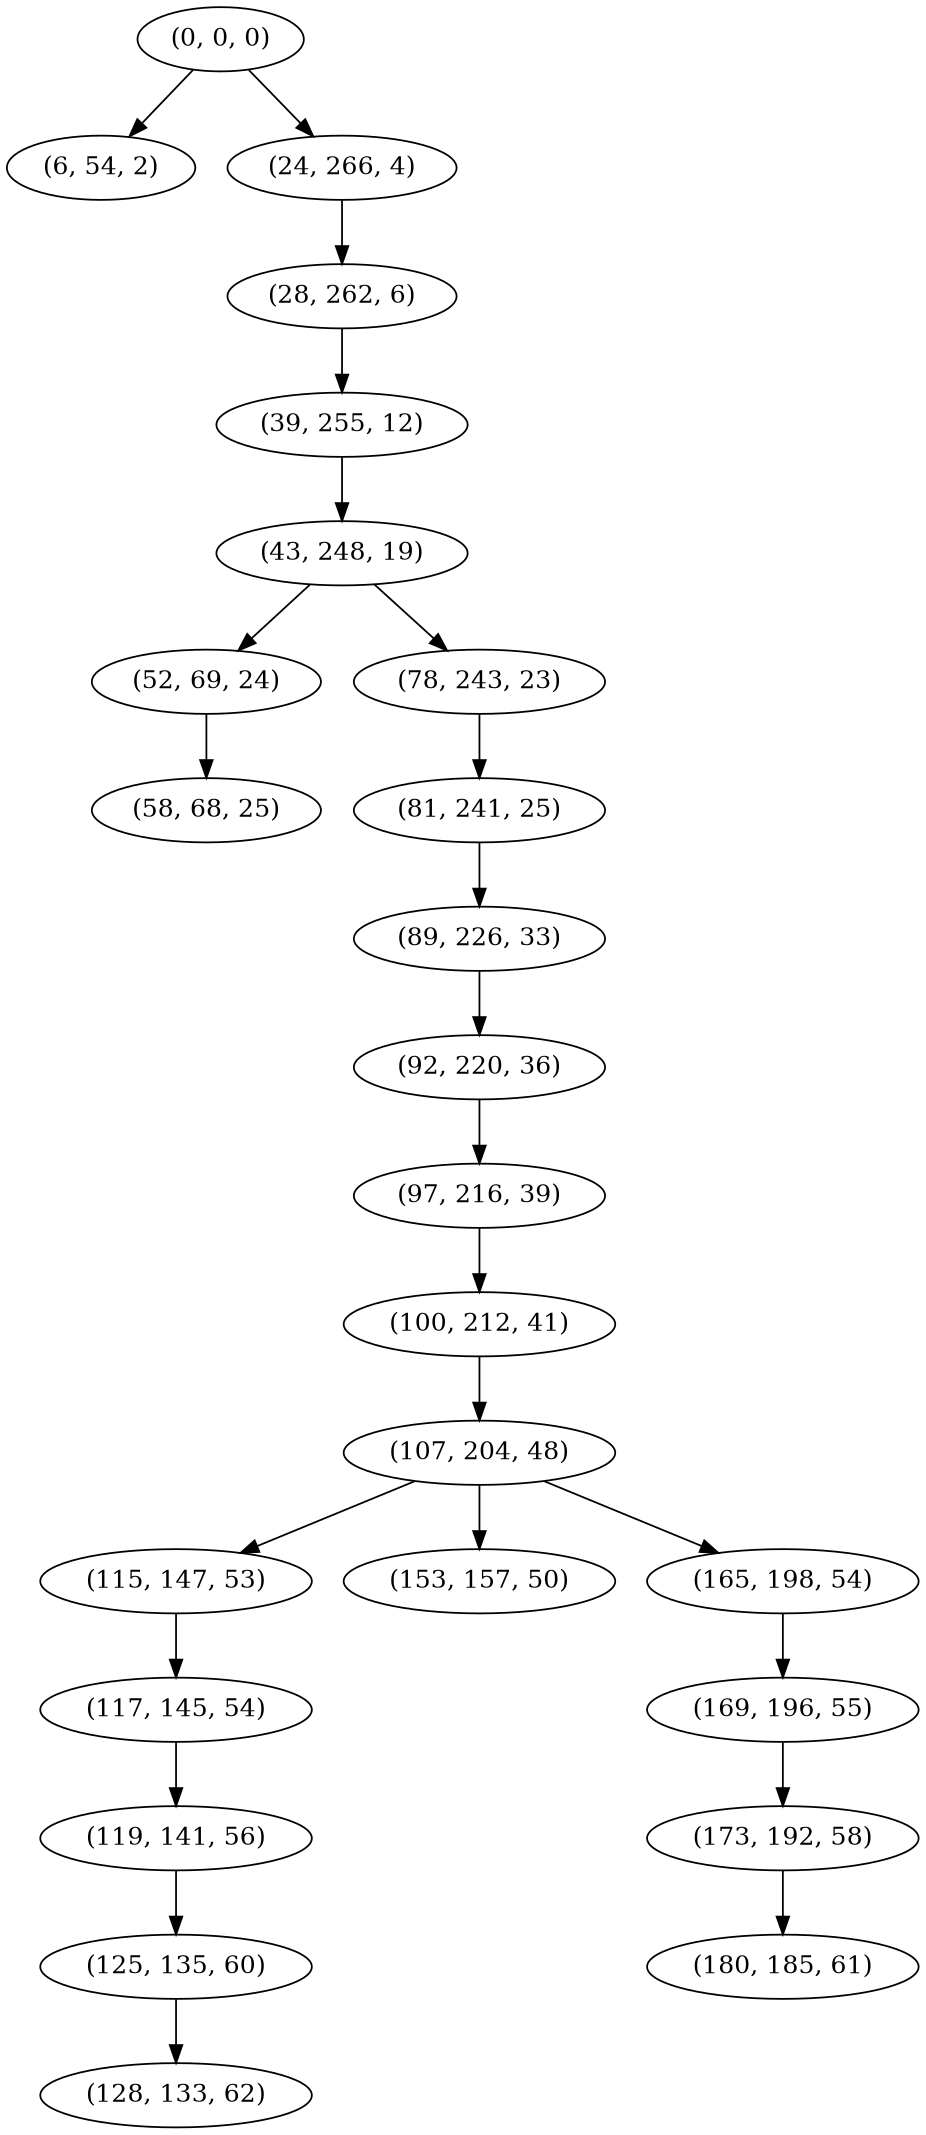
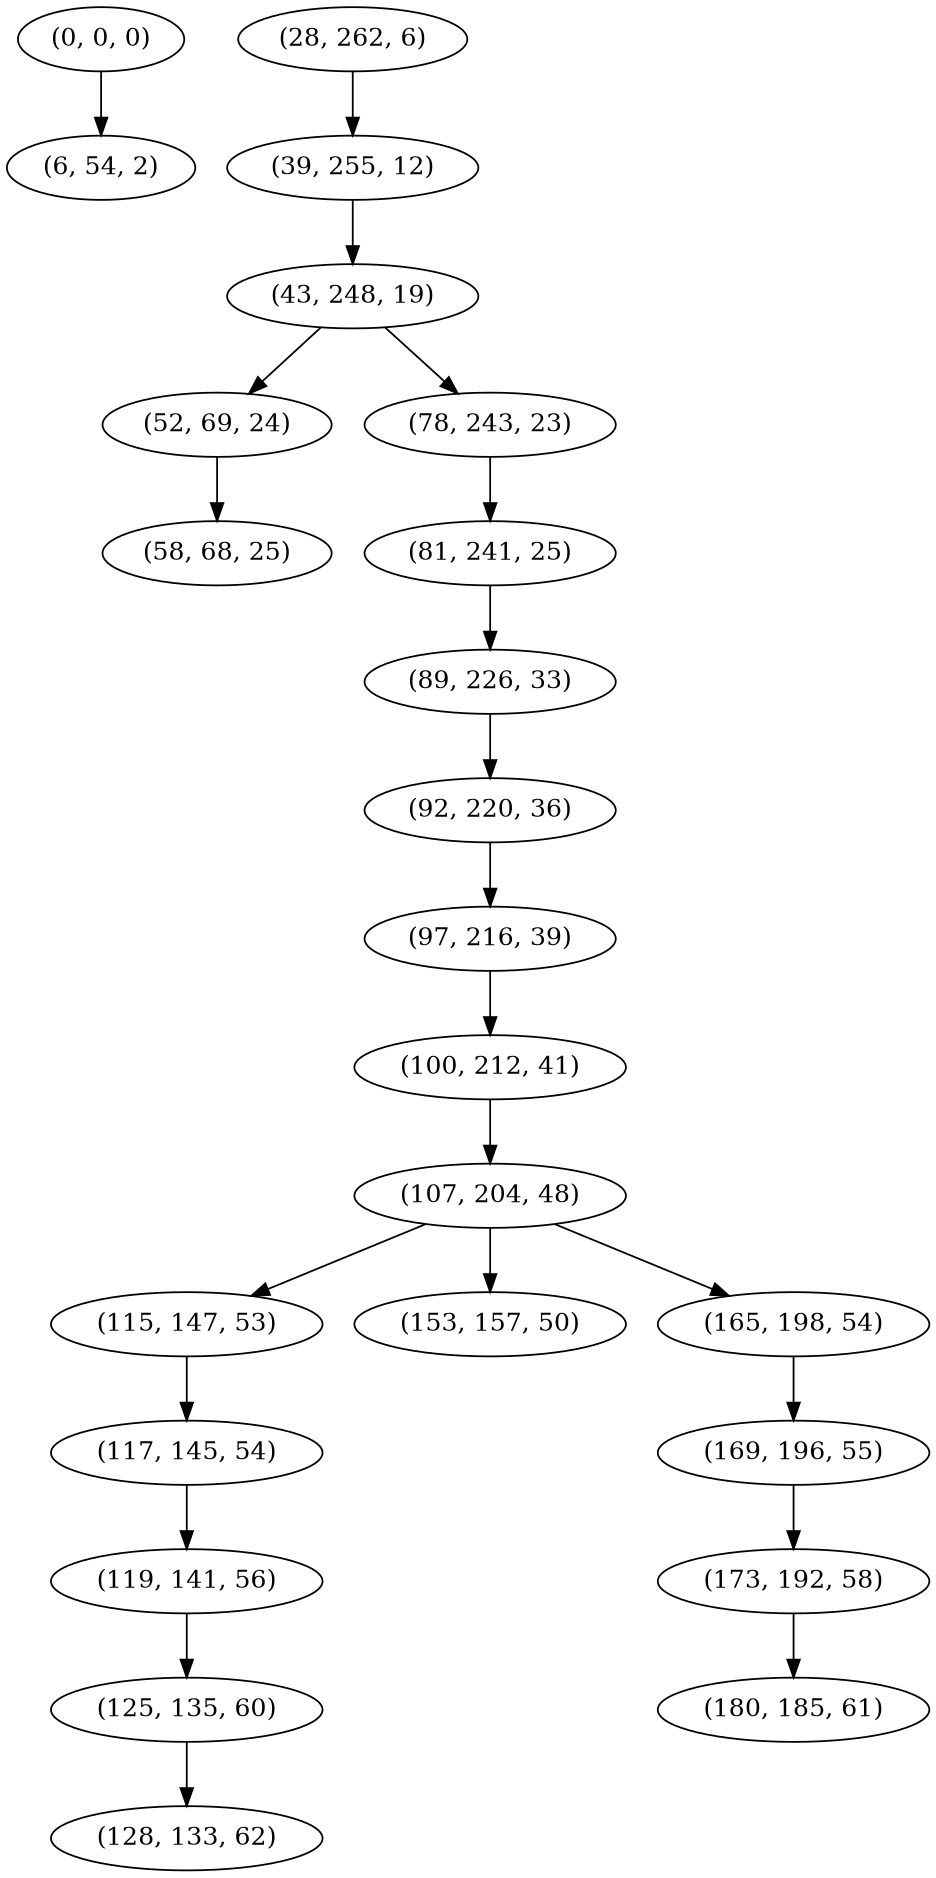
(342, 168) -> none
